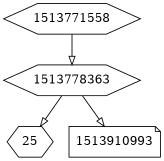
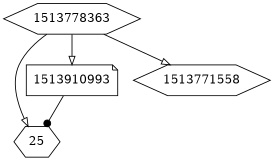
(72, 45) -> (133, 48)
none -> (56, 108)
